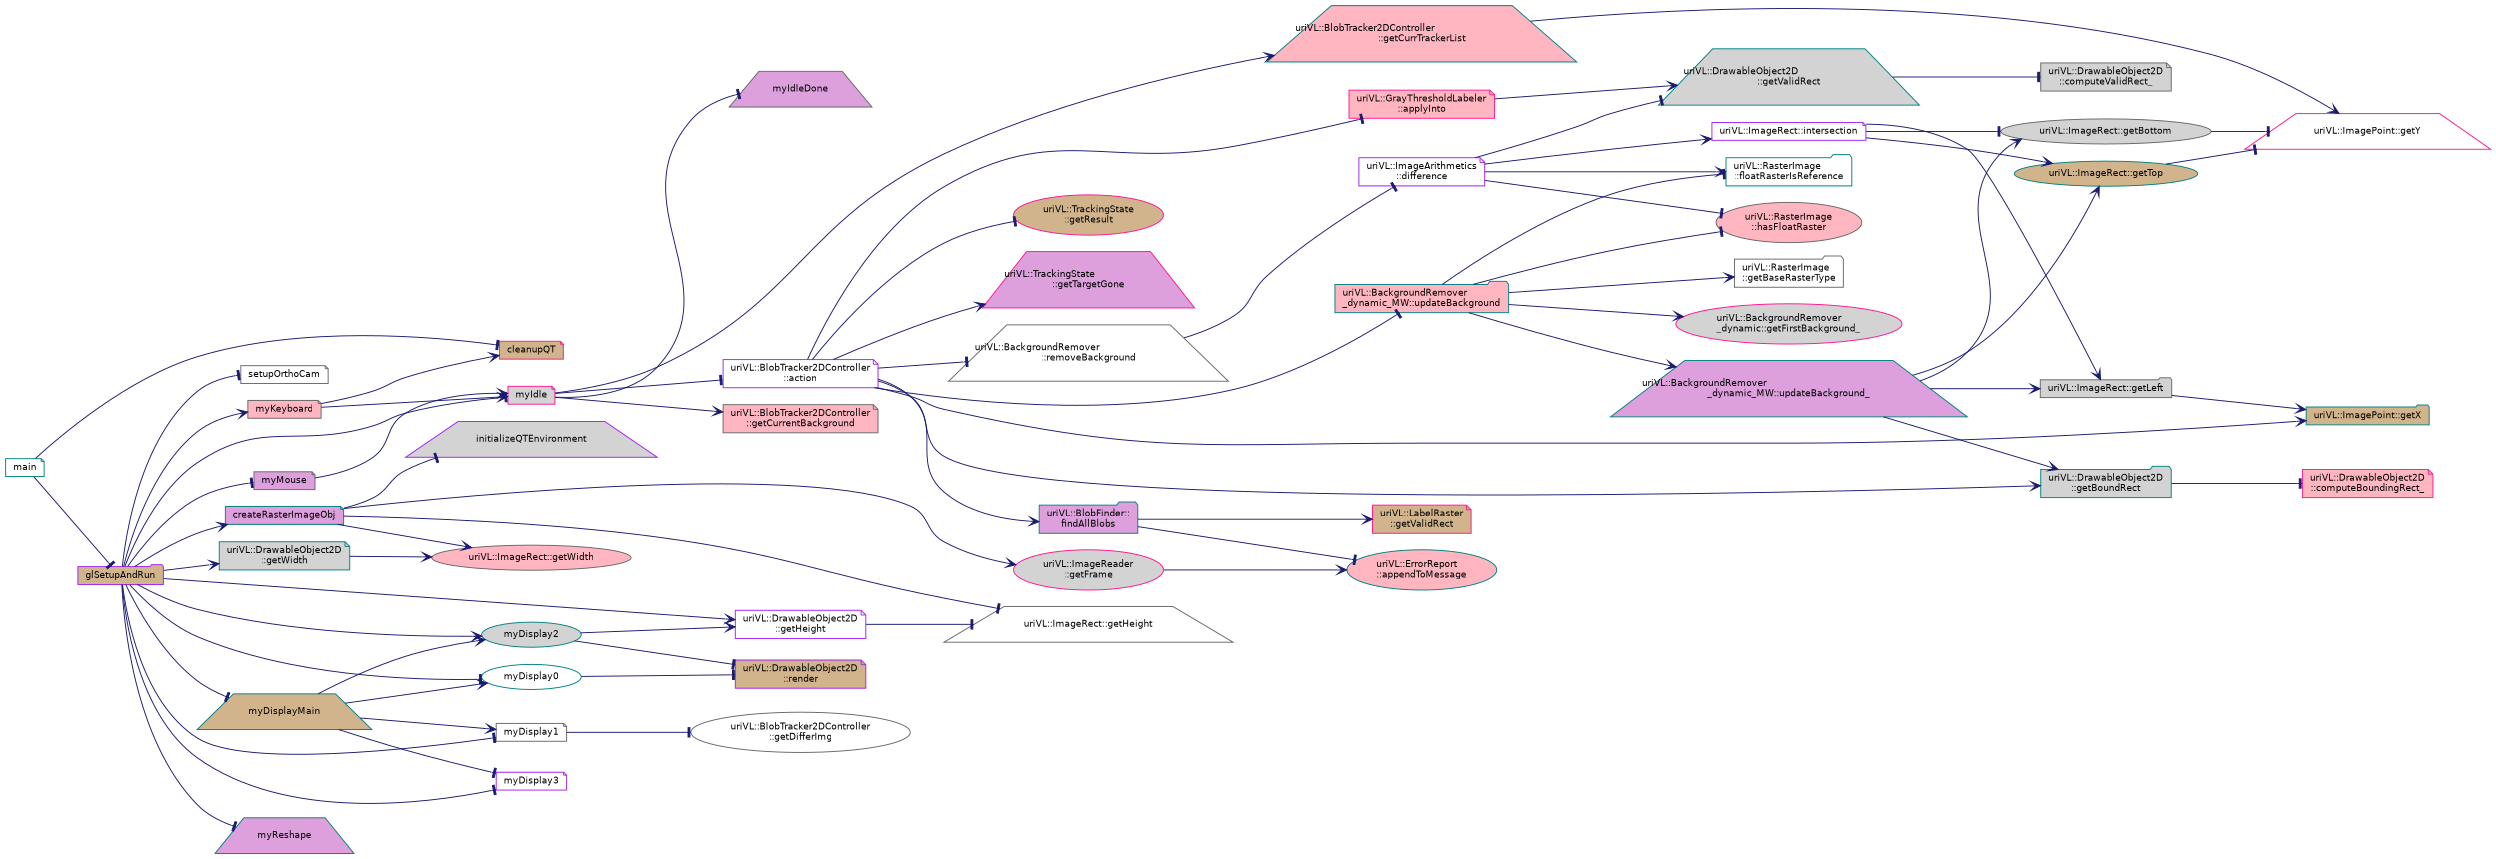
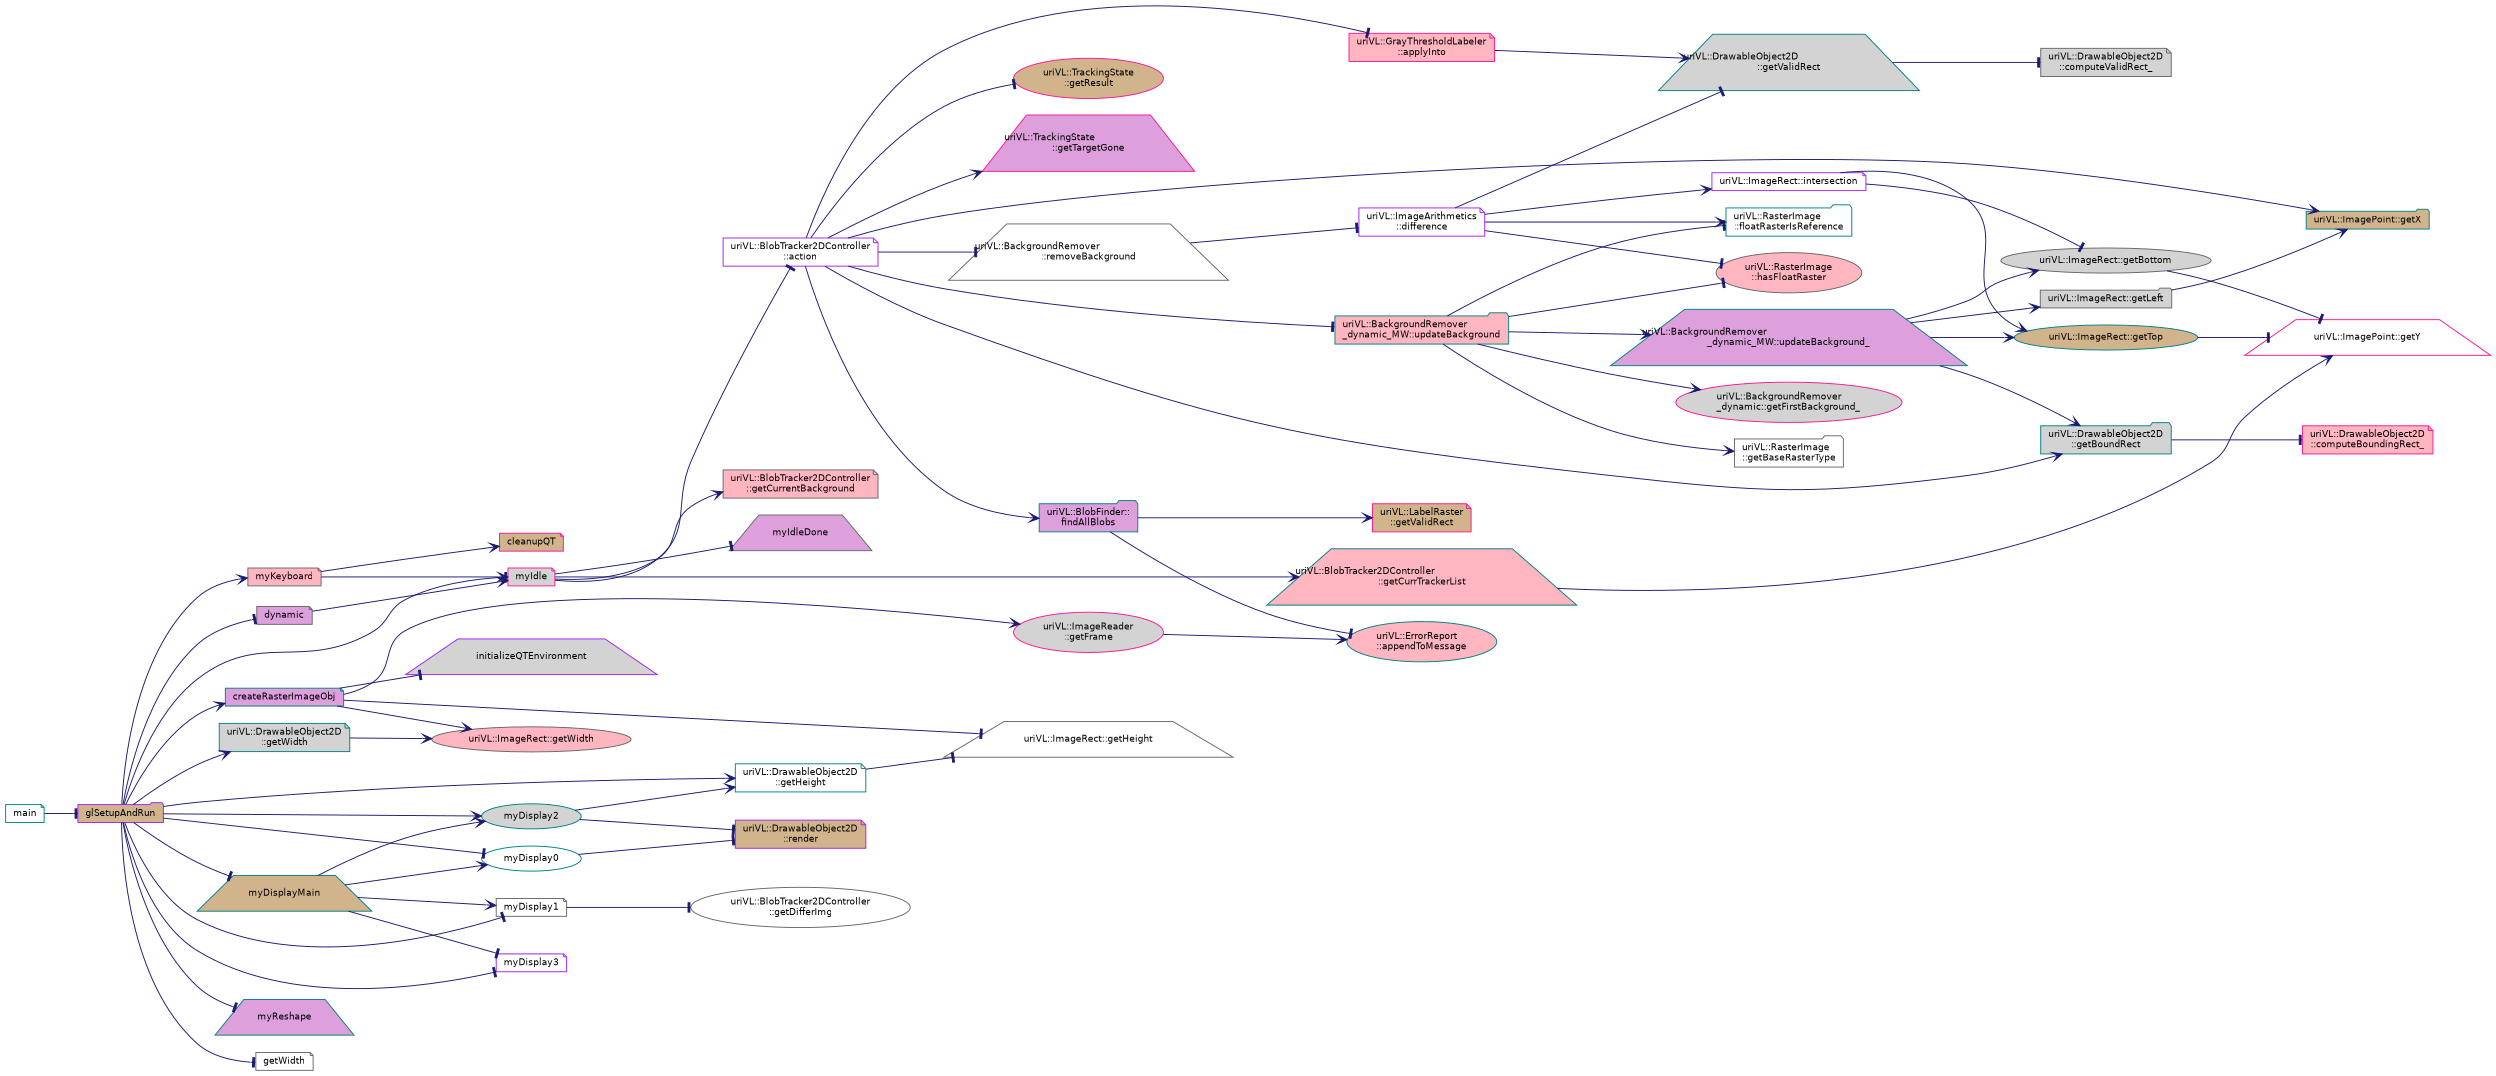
(2010, 211) -> none
(250, 345) -> none
(284, 375) -> (284, 1061)
(284, 481) -> (284, 615)
(801, 624) -> (801, 778)
